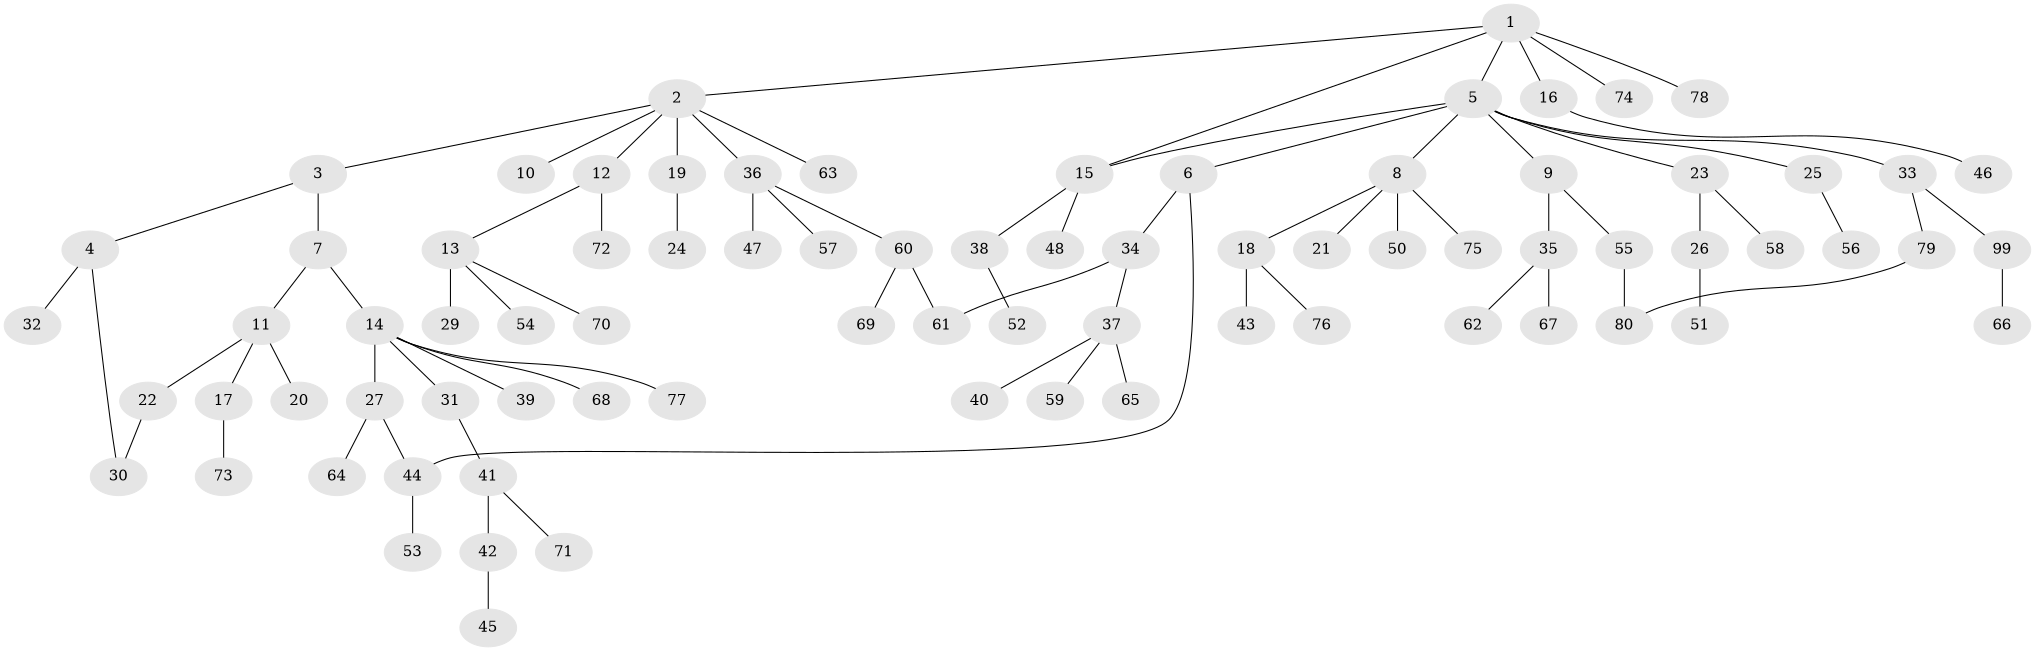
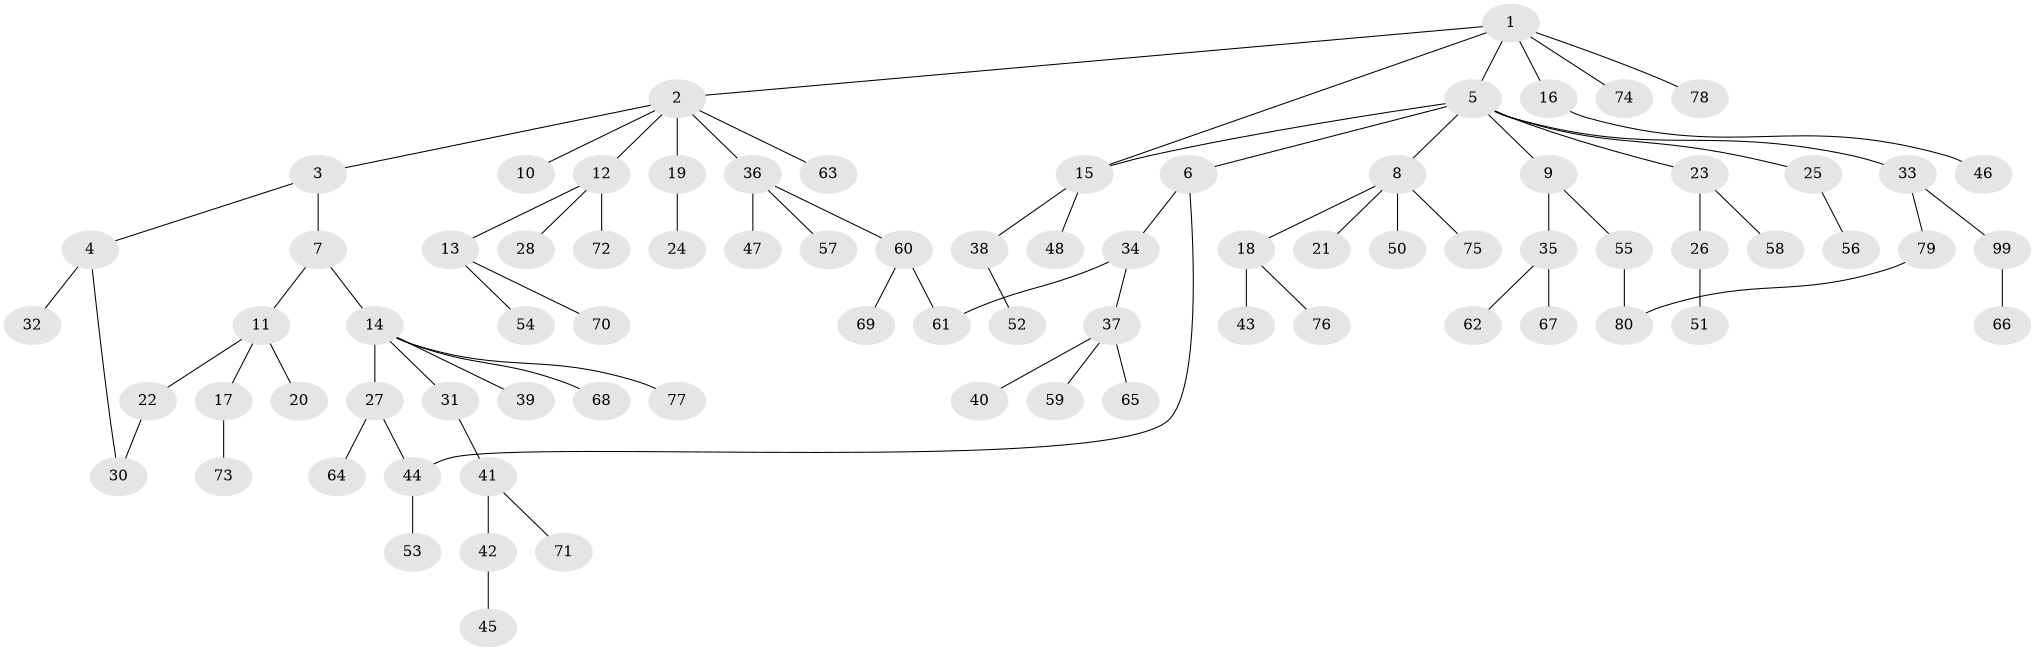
none -> (526, 250)
(450, 325) -> none
